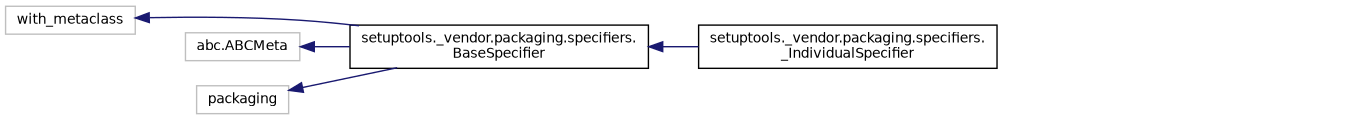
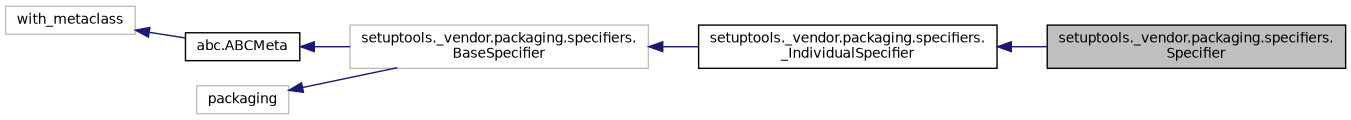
(255, 18) -> (167, 35)
(243, 47) -> (243, 47)
(499, 47) -> (499, 47)
none -> (1196, 47)
